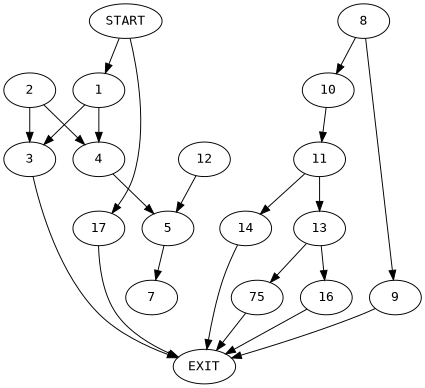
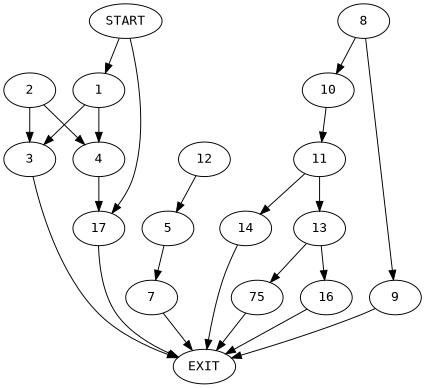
(133, 194) -> (99, 189)
none -> (175, 328)
